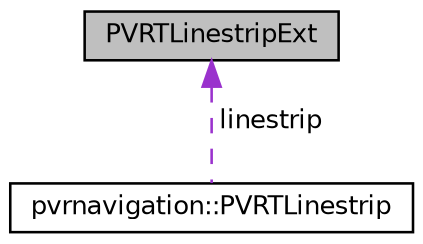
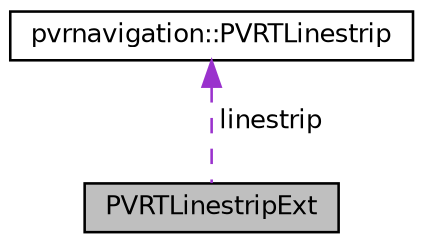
(212, 135) -> (212, 135)
